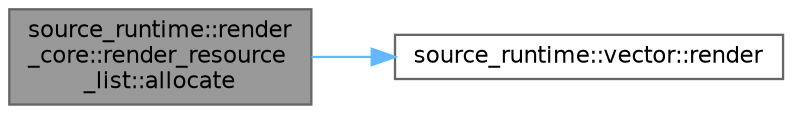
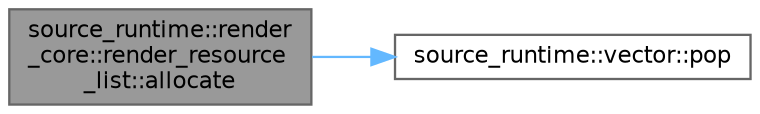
(589, 57) -> (573, 57)
